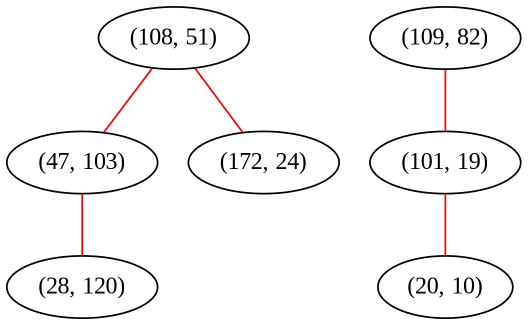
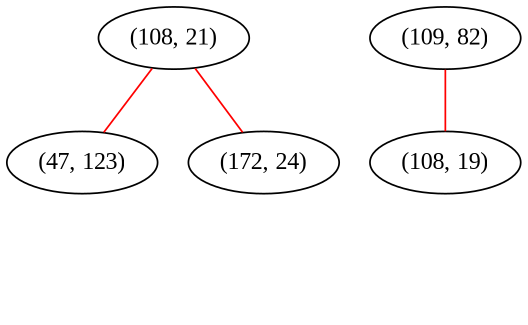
(174, 38) -> (174, 38)
(82, 163) -> (82, 163)
(445, 163) -> (445, 163)
(82, 287) -> none
(445, 287) -> none
